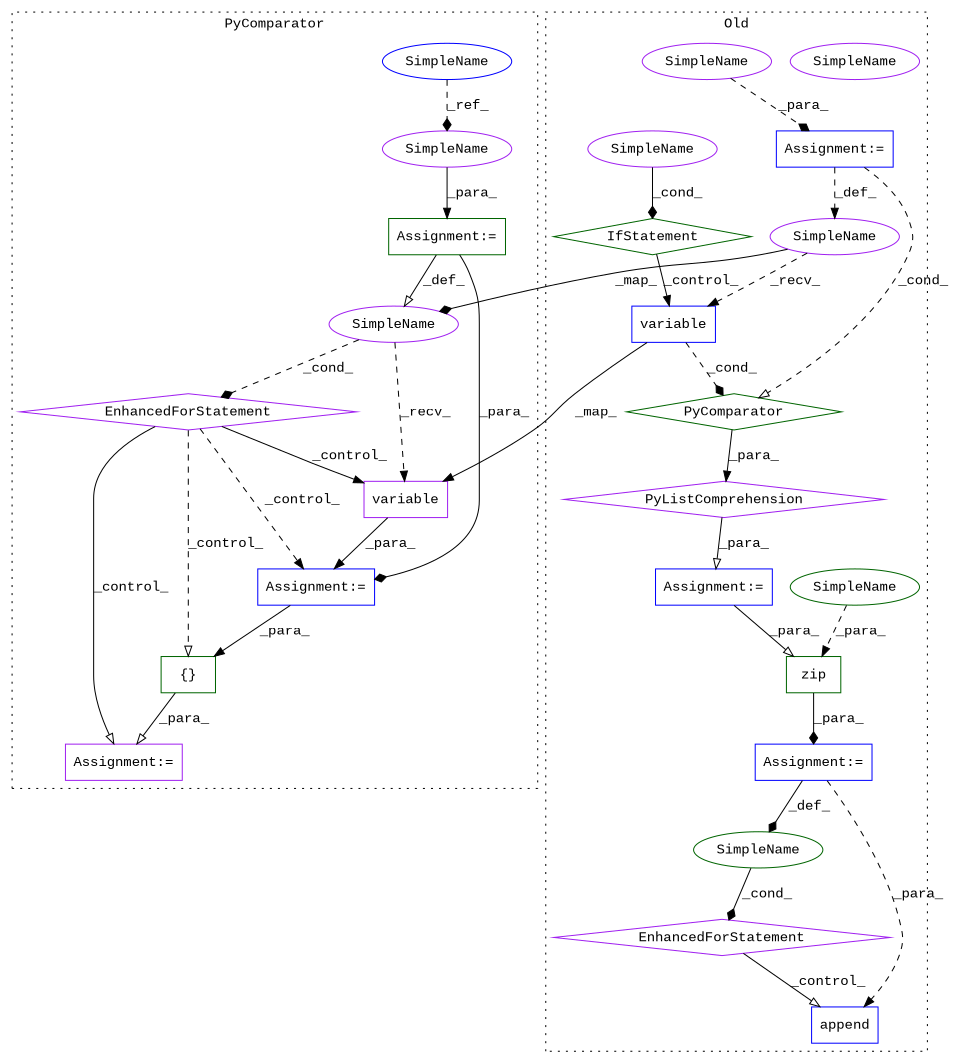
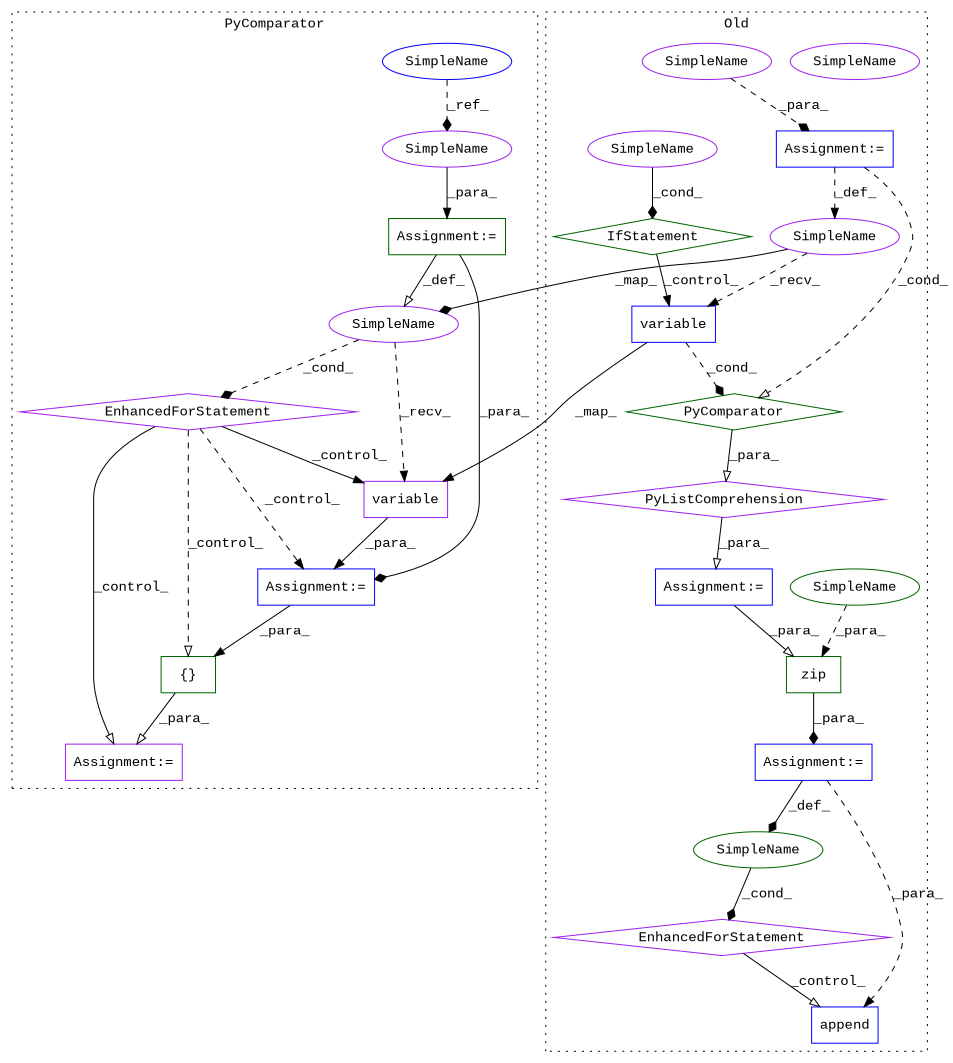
(730, 450) -> (730, 450)
